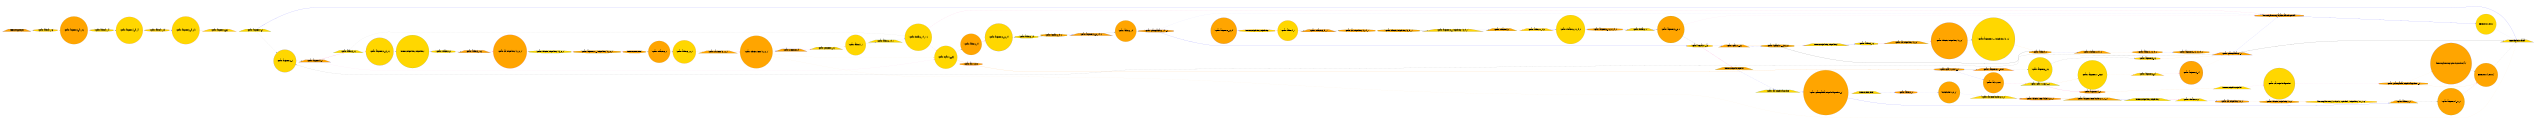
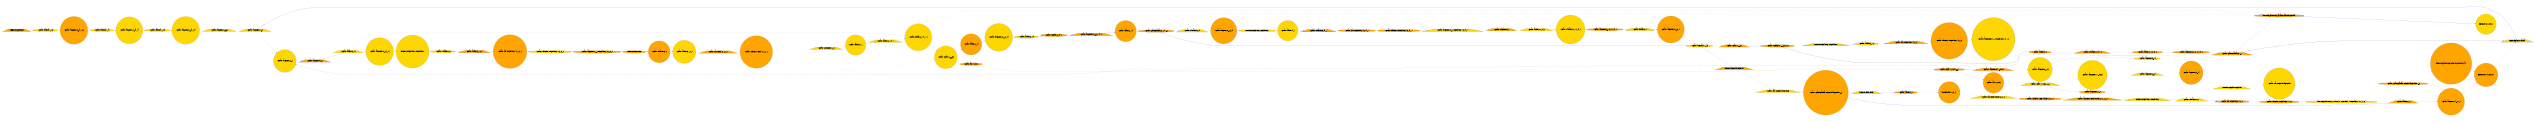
none -> (1192, 31)
(791, 50) -> none
